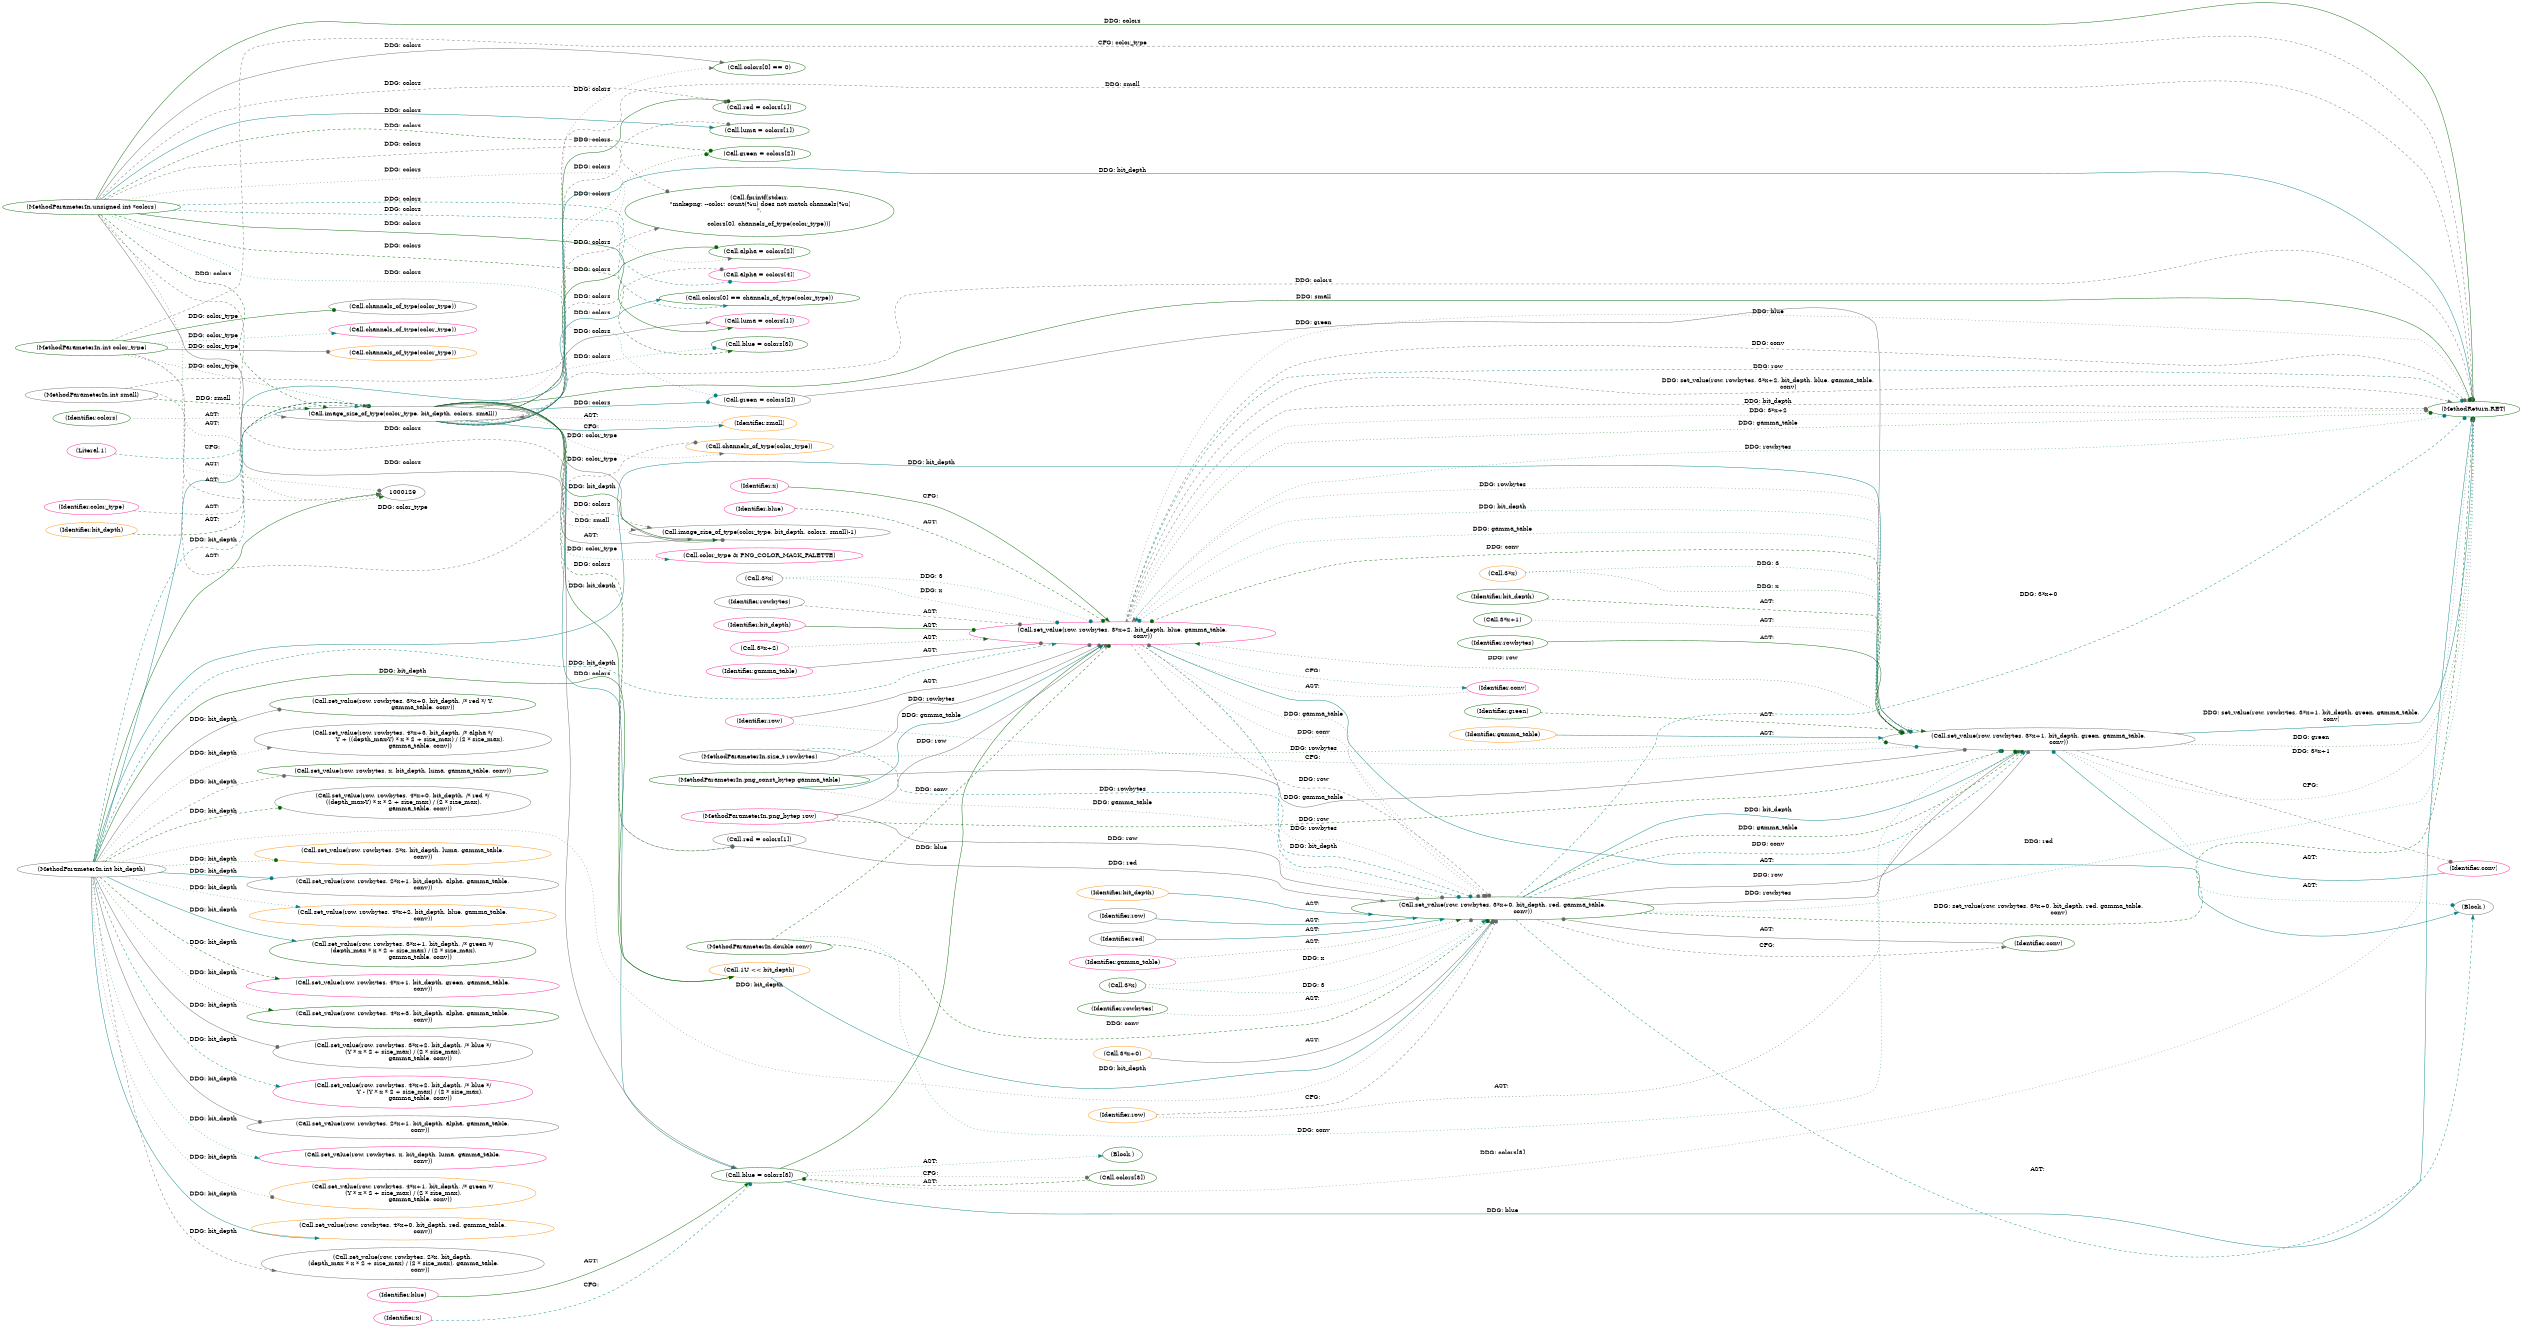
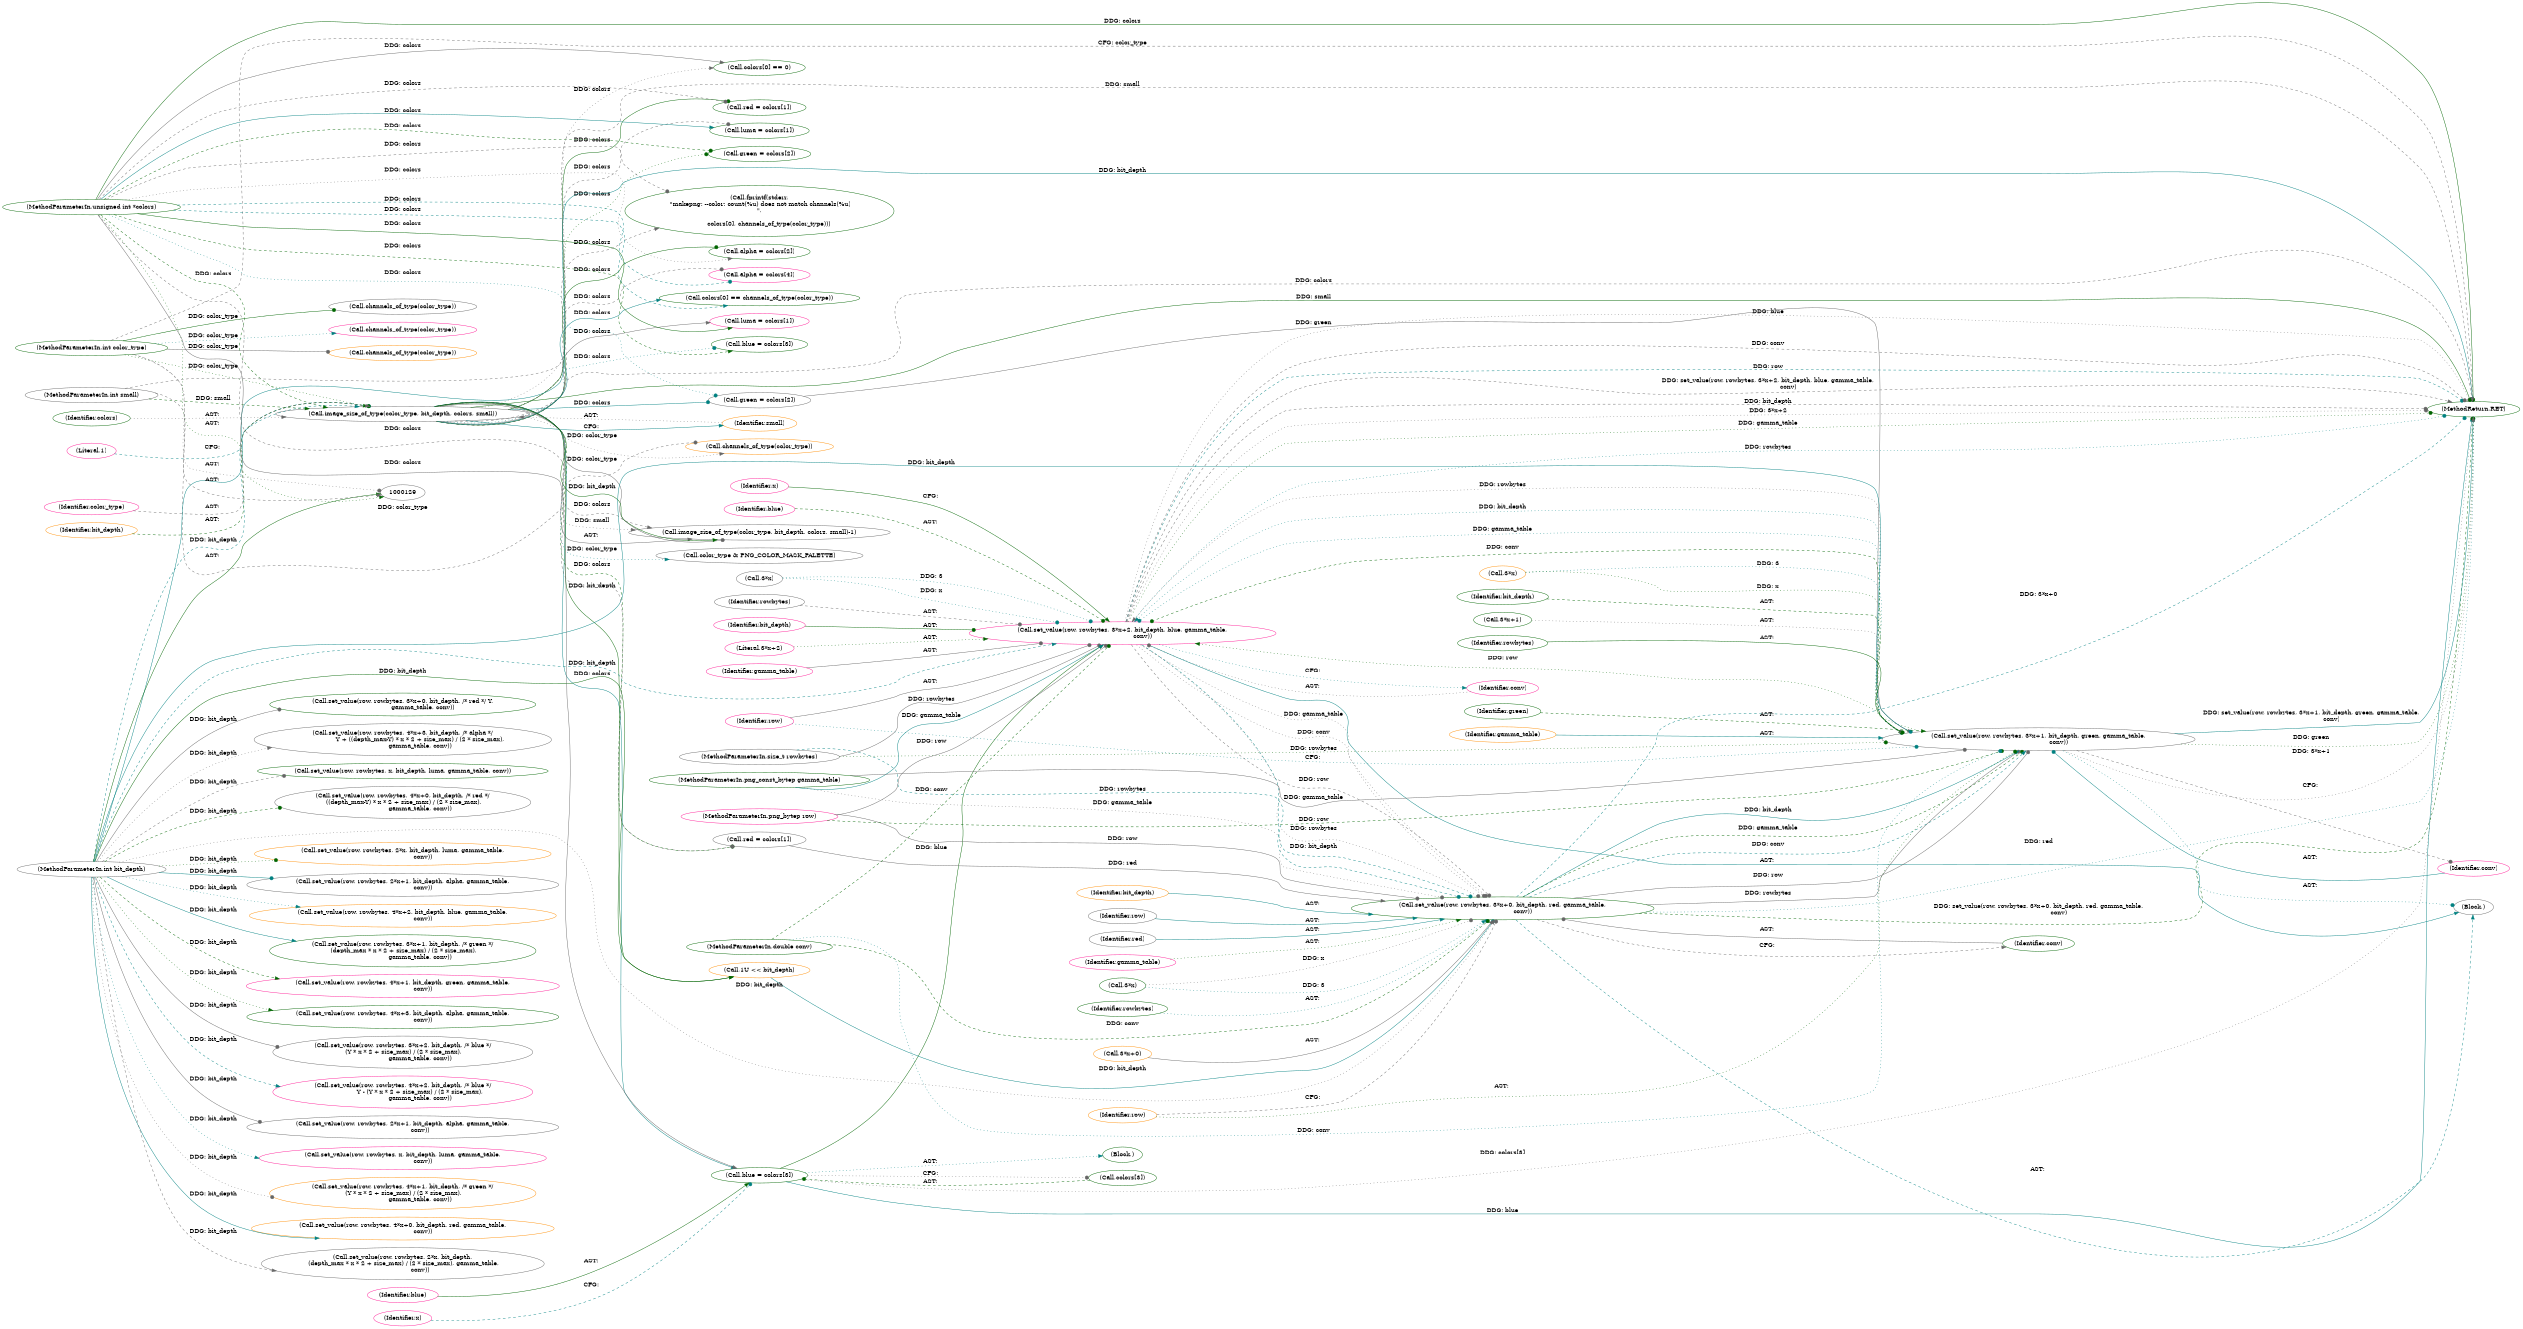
(759, 556) -> (759, 556)
(759, 648) -> (759, 648)
